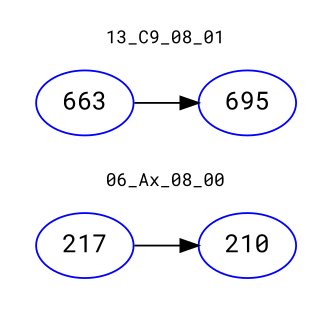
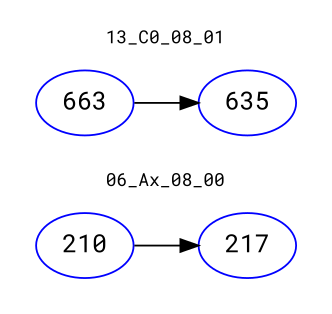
(166, 39) -> (166, 39)
(247, 103) -> (247, 103)
(157, 246) -> (157, 246)
